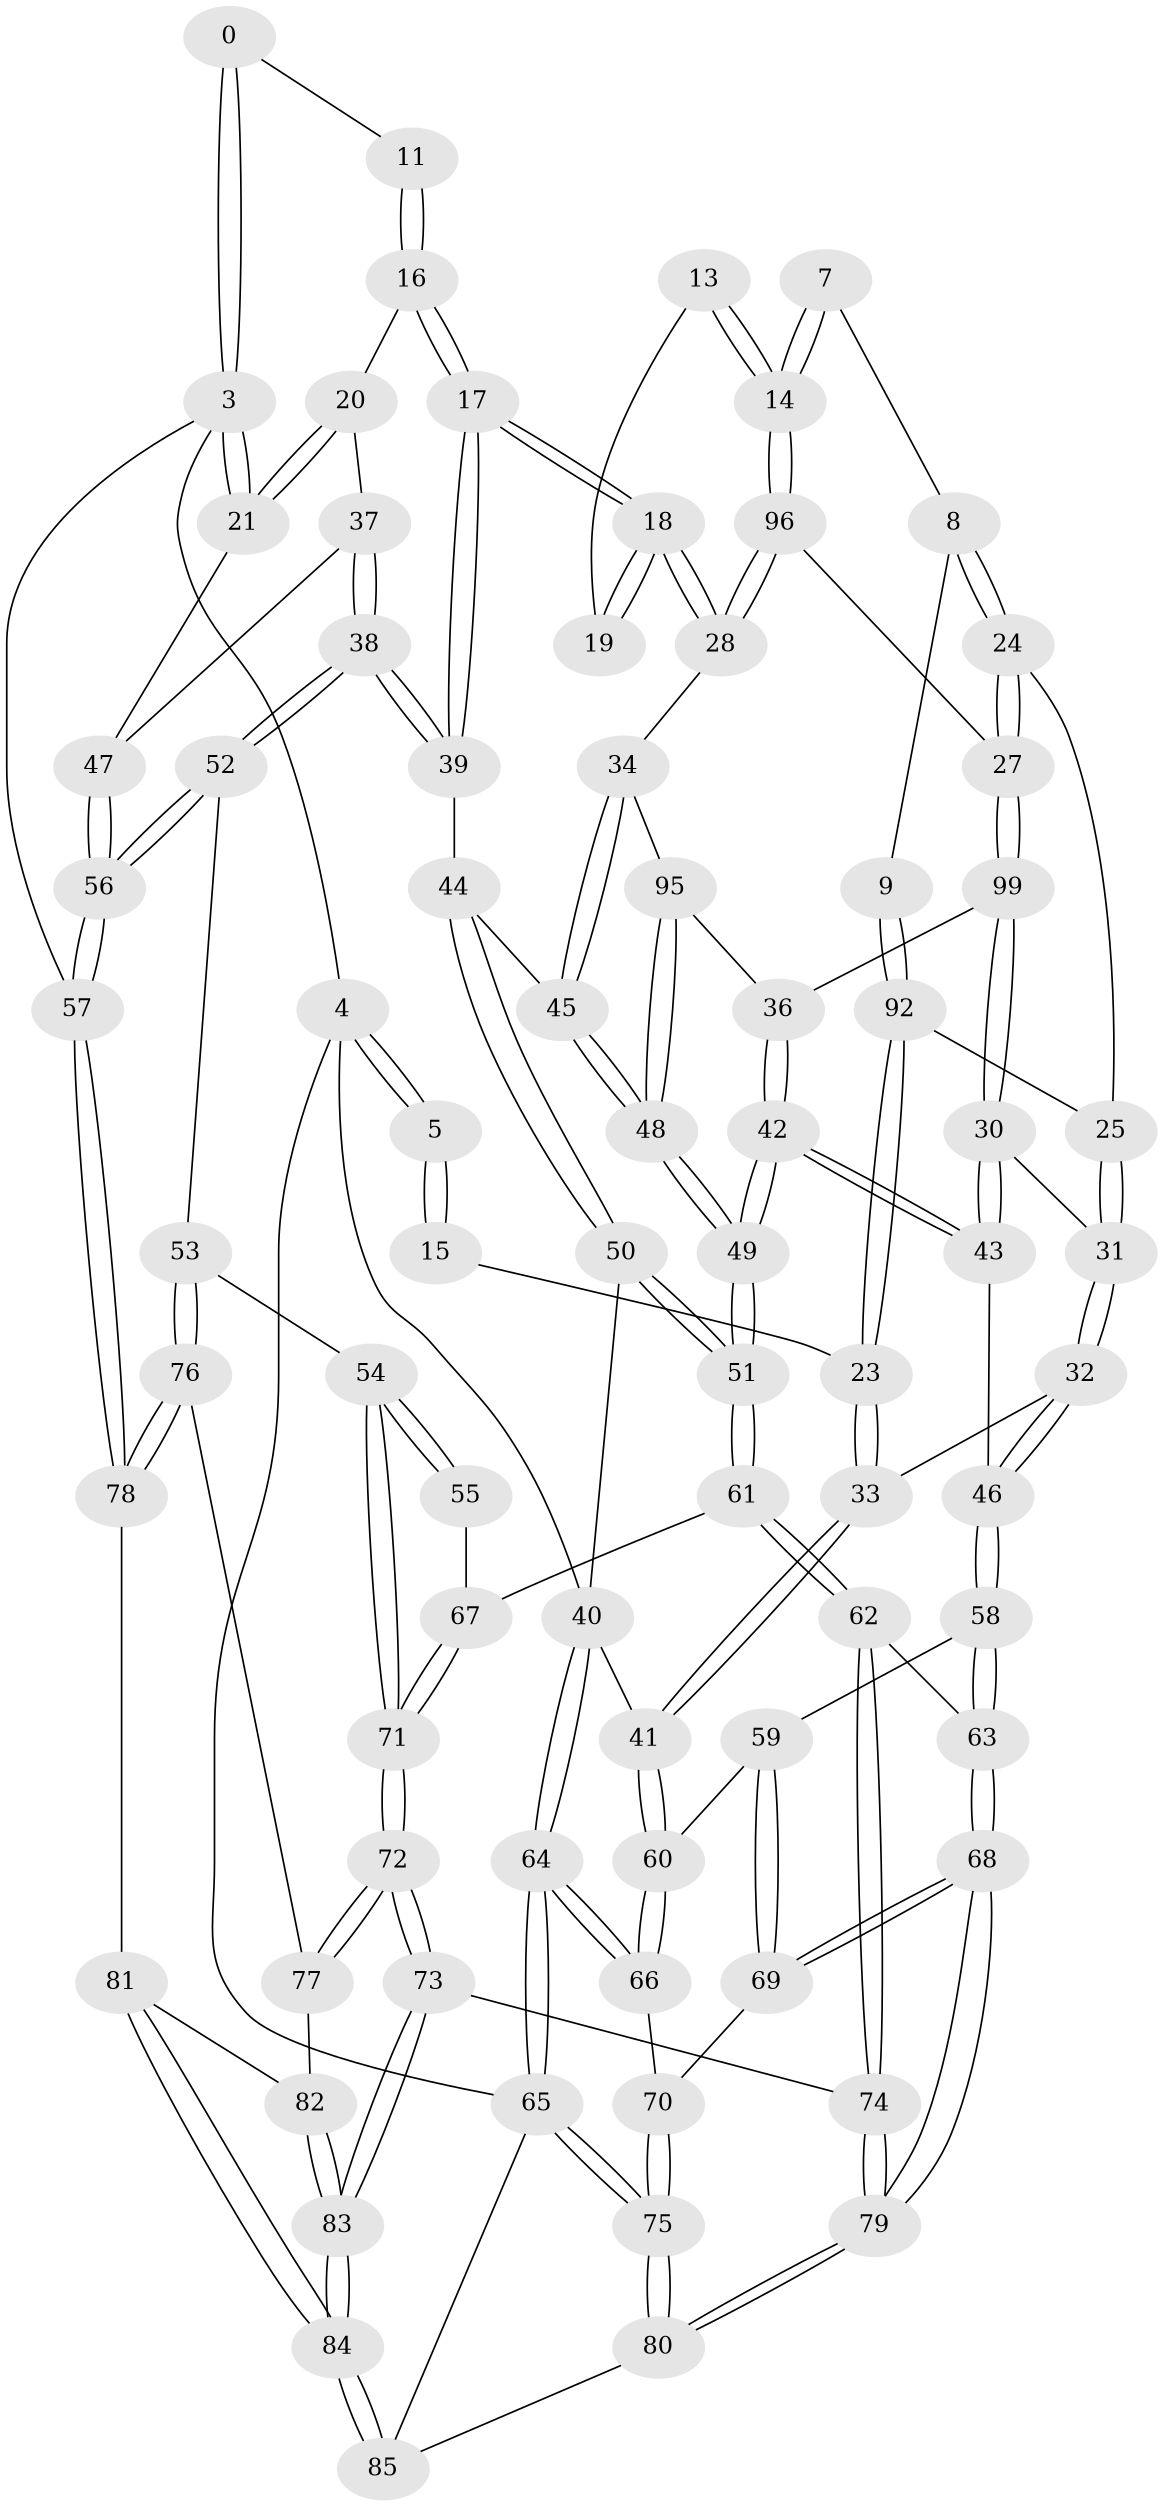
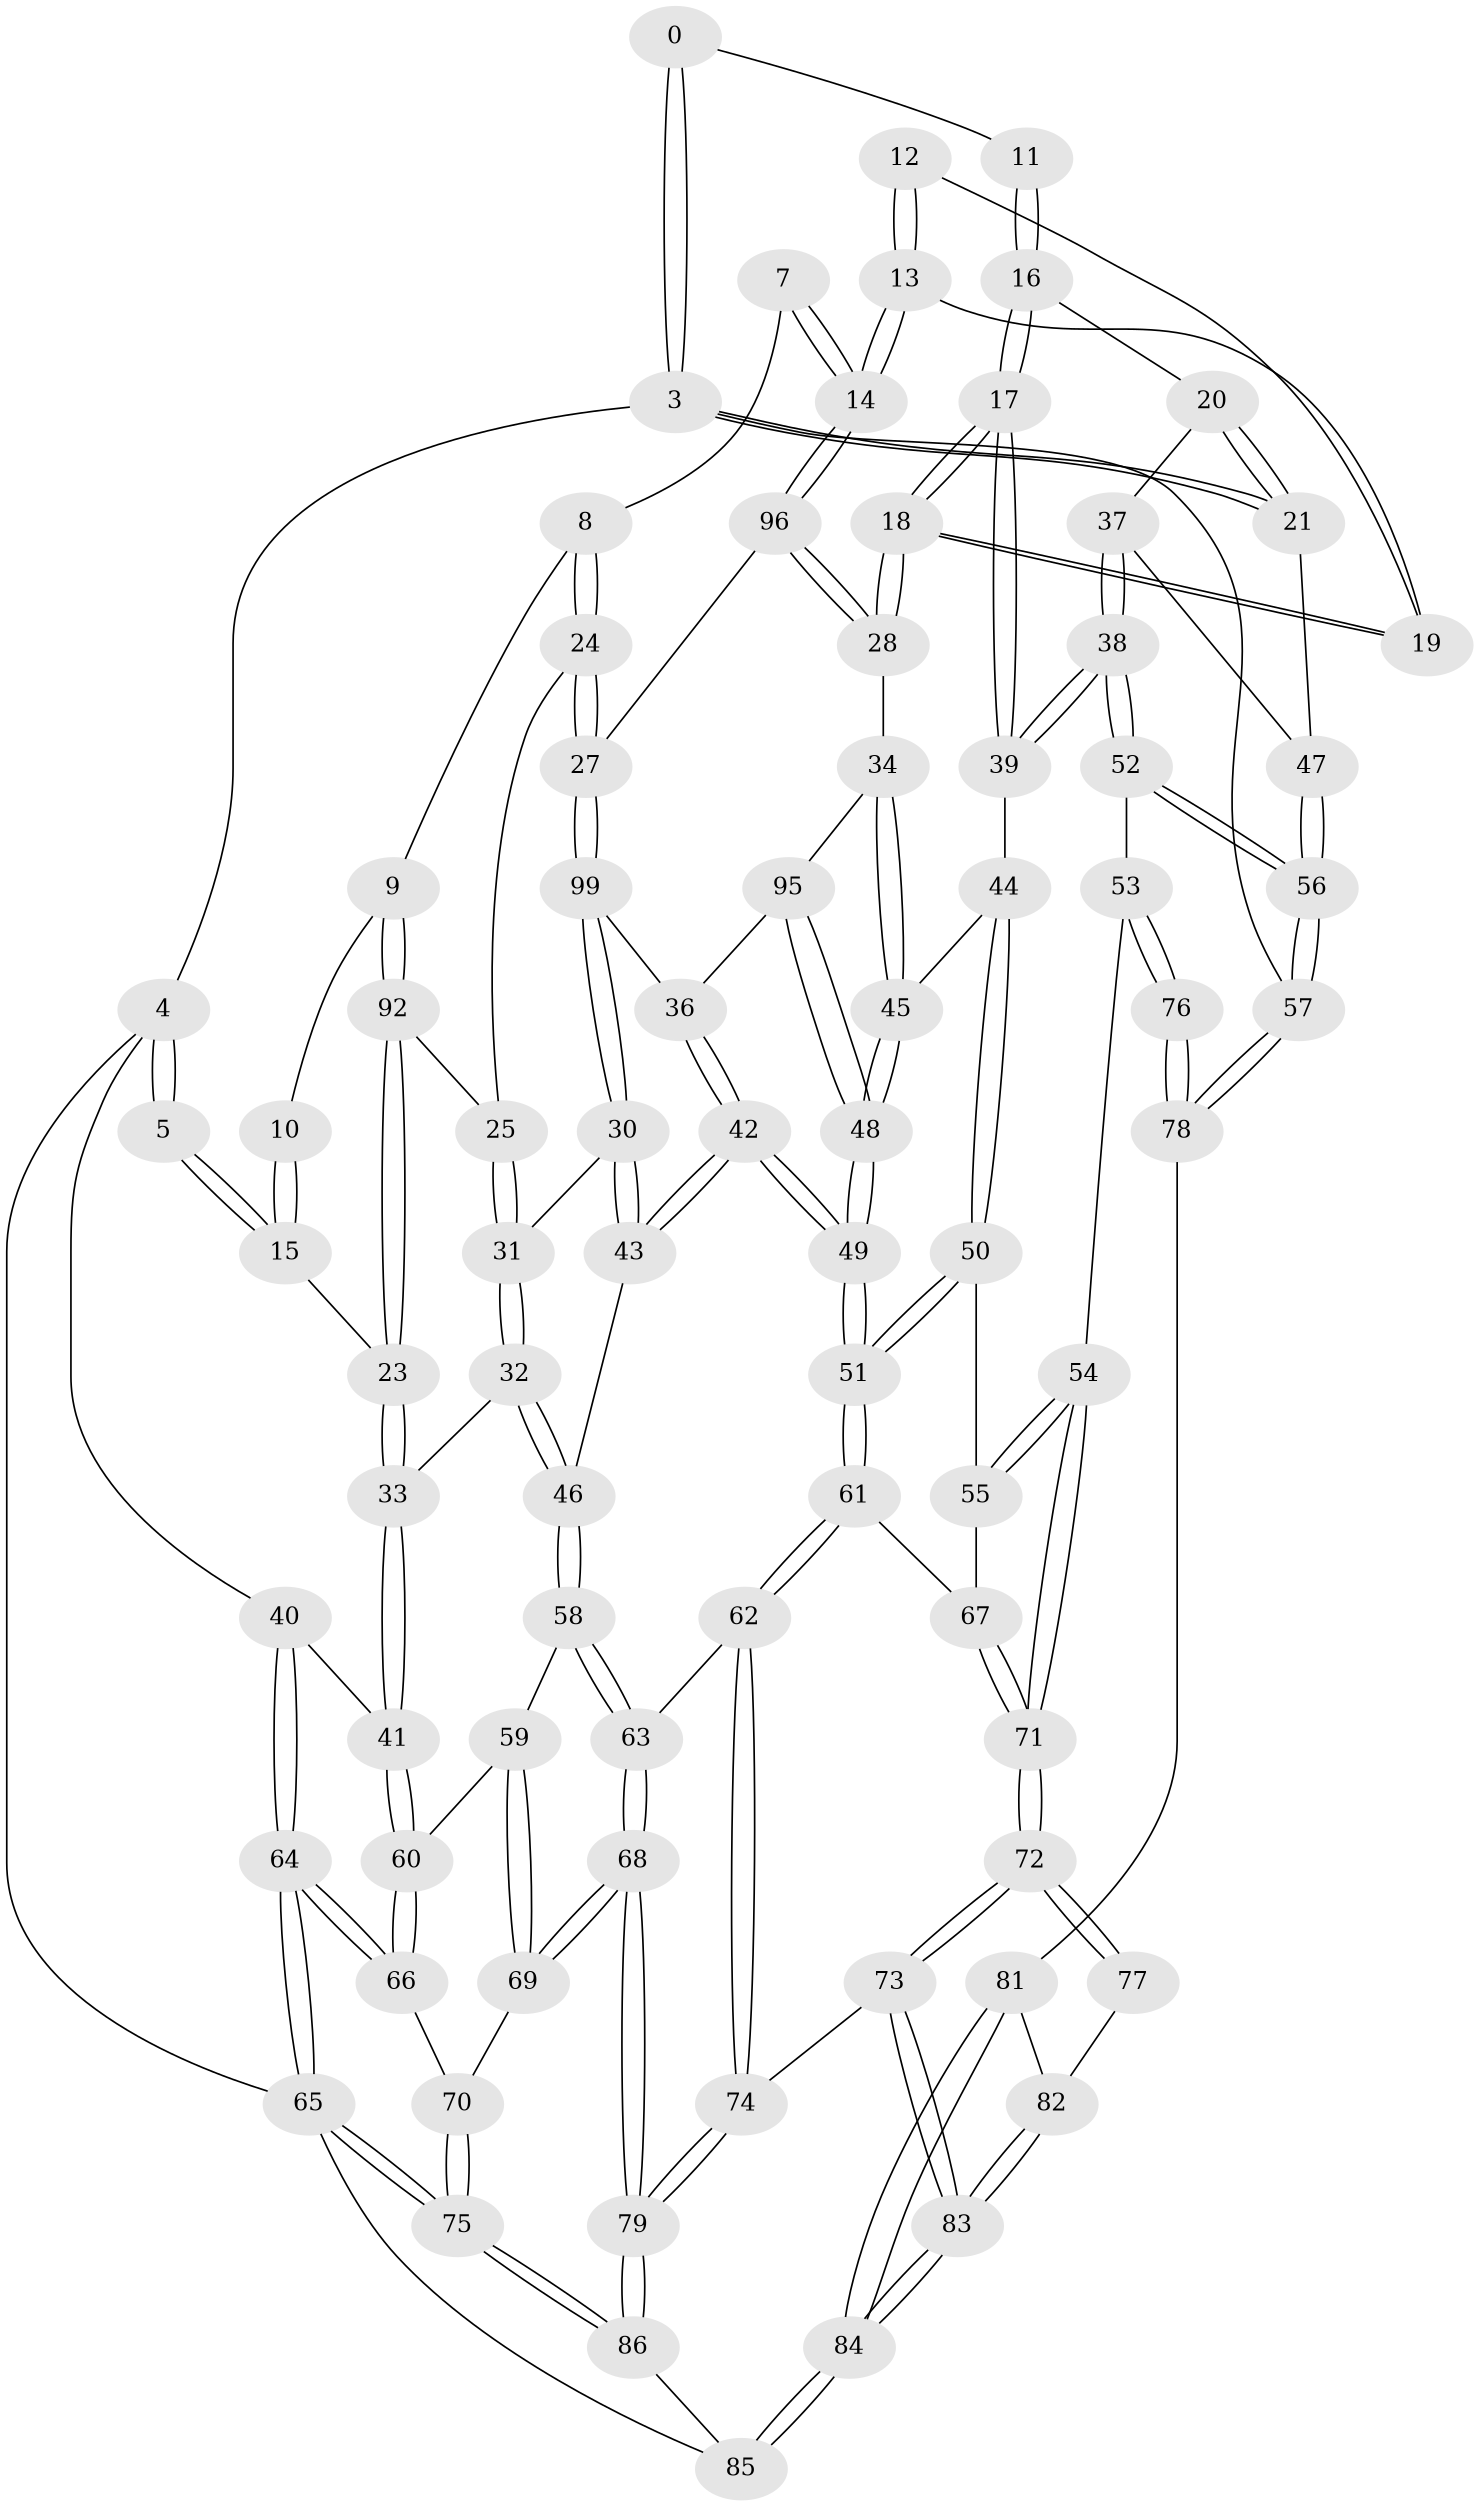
none -> (905, 159)
none -> (285, 1132)
(605, 1435) -> (976, 1375)
(247, 1679) -> none
(659, 2348) -> (633, 2348)
